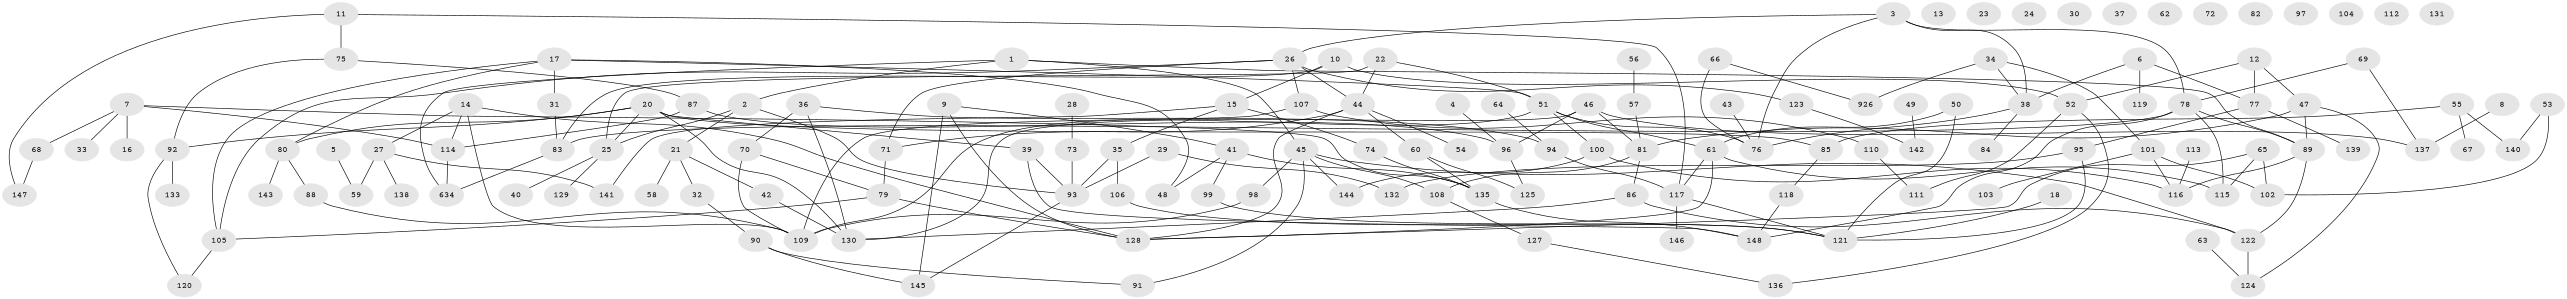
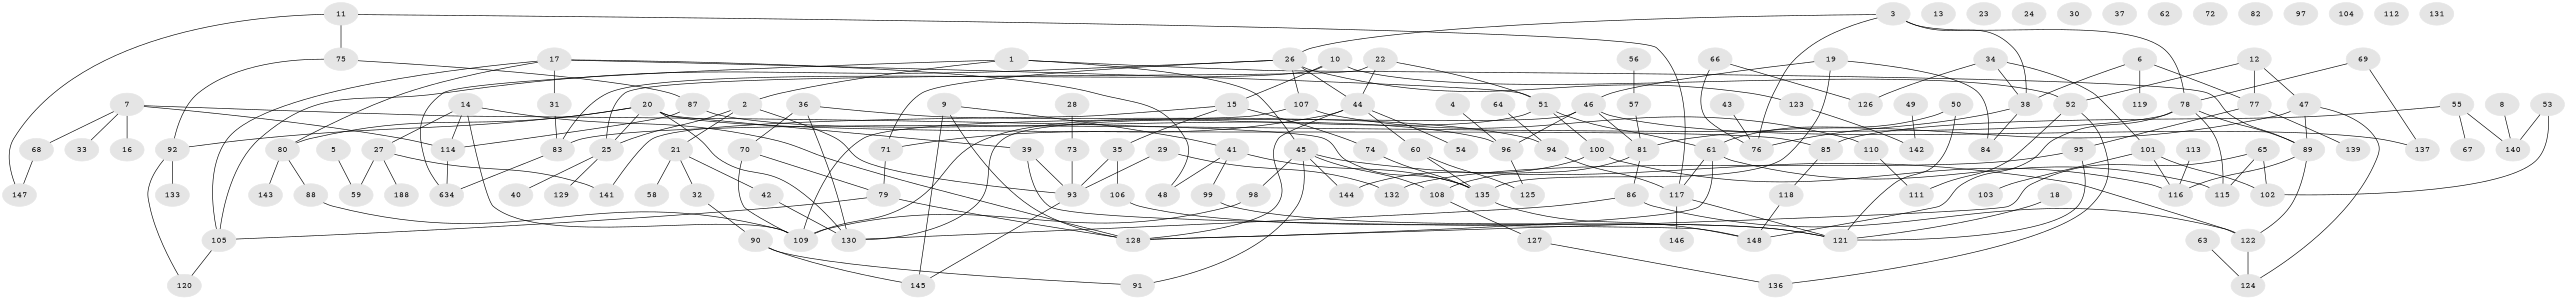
none -> (1831, 59)
(1865, 104) -> (1865, 104)
(2466, 125) -> (2508, 127)
(1650, 127) -> none
(401, 195) -> (401, 195)
